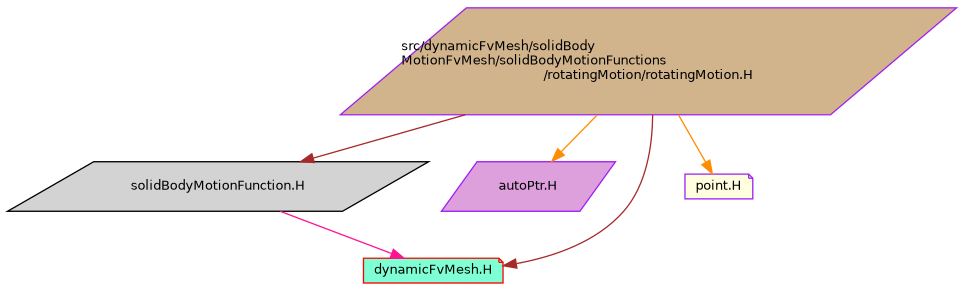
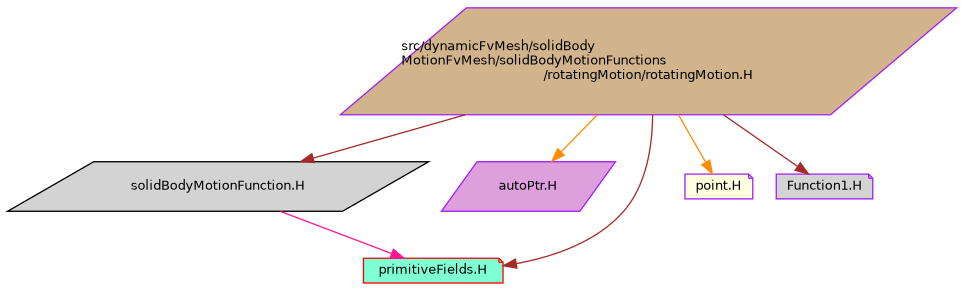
none -> (825, 186)
(433, 271) -> (433, 271)
